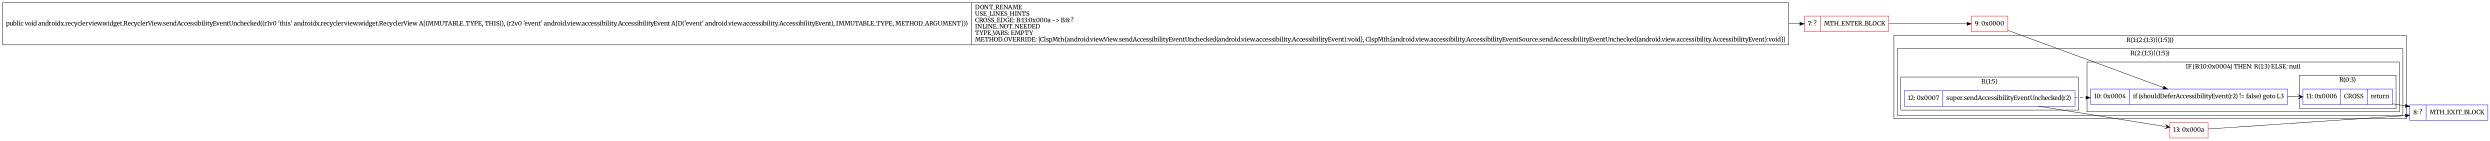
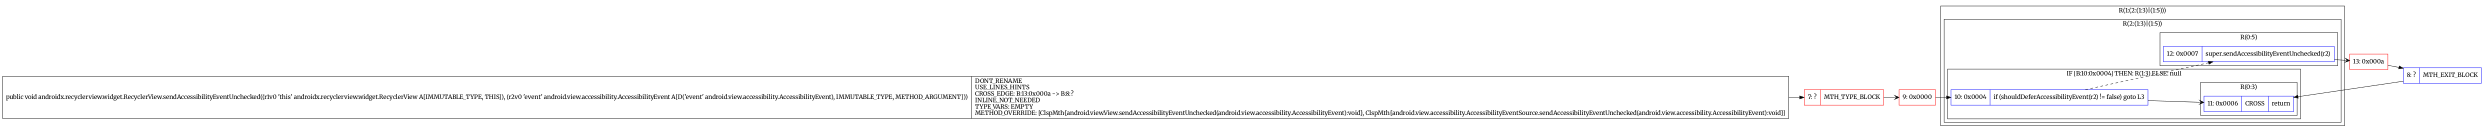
(1855, 24) -> (1852, 97)
(1928, 24) -> (1889, 97)
(1990, 82) -> (2249, 38)
(2081, 98) -> (2147, 76)
(2399, 105) -> (2351, 89)
